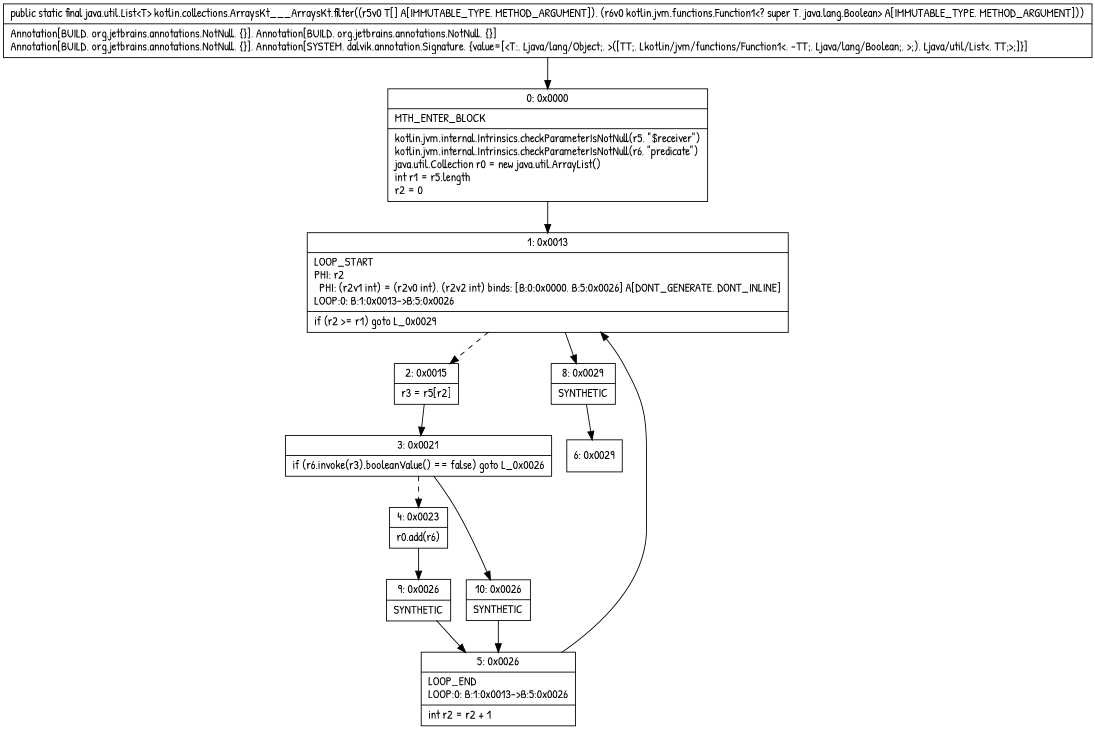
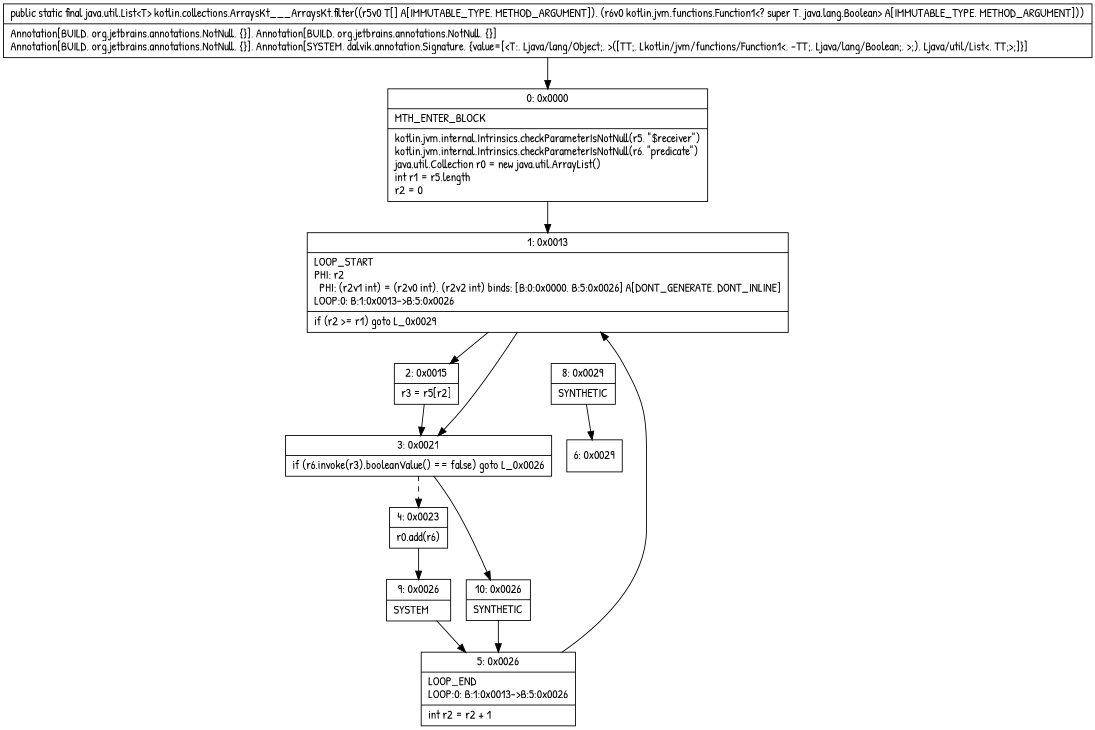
(569, 344) -> (483, 382)
(473, 345) -> (473, 345)
(419, 610) -> (411, 610)
